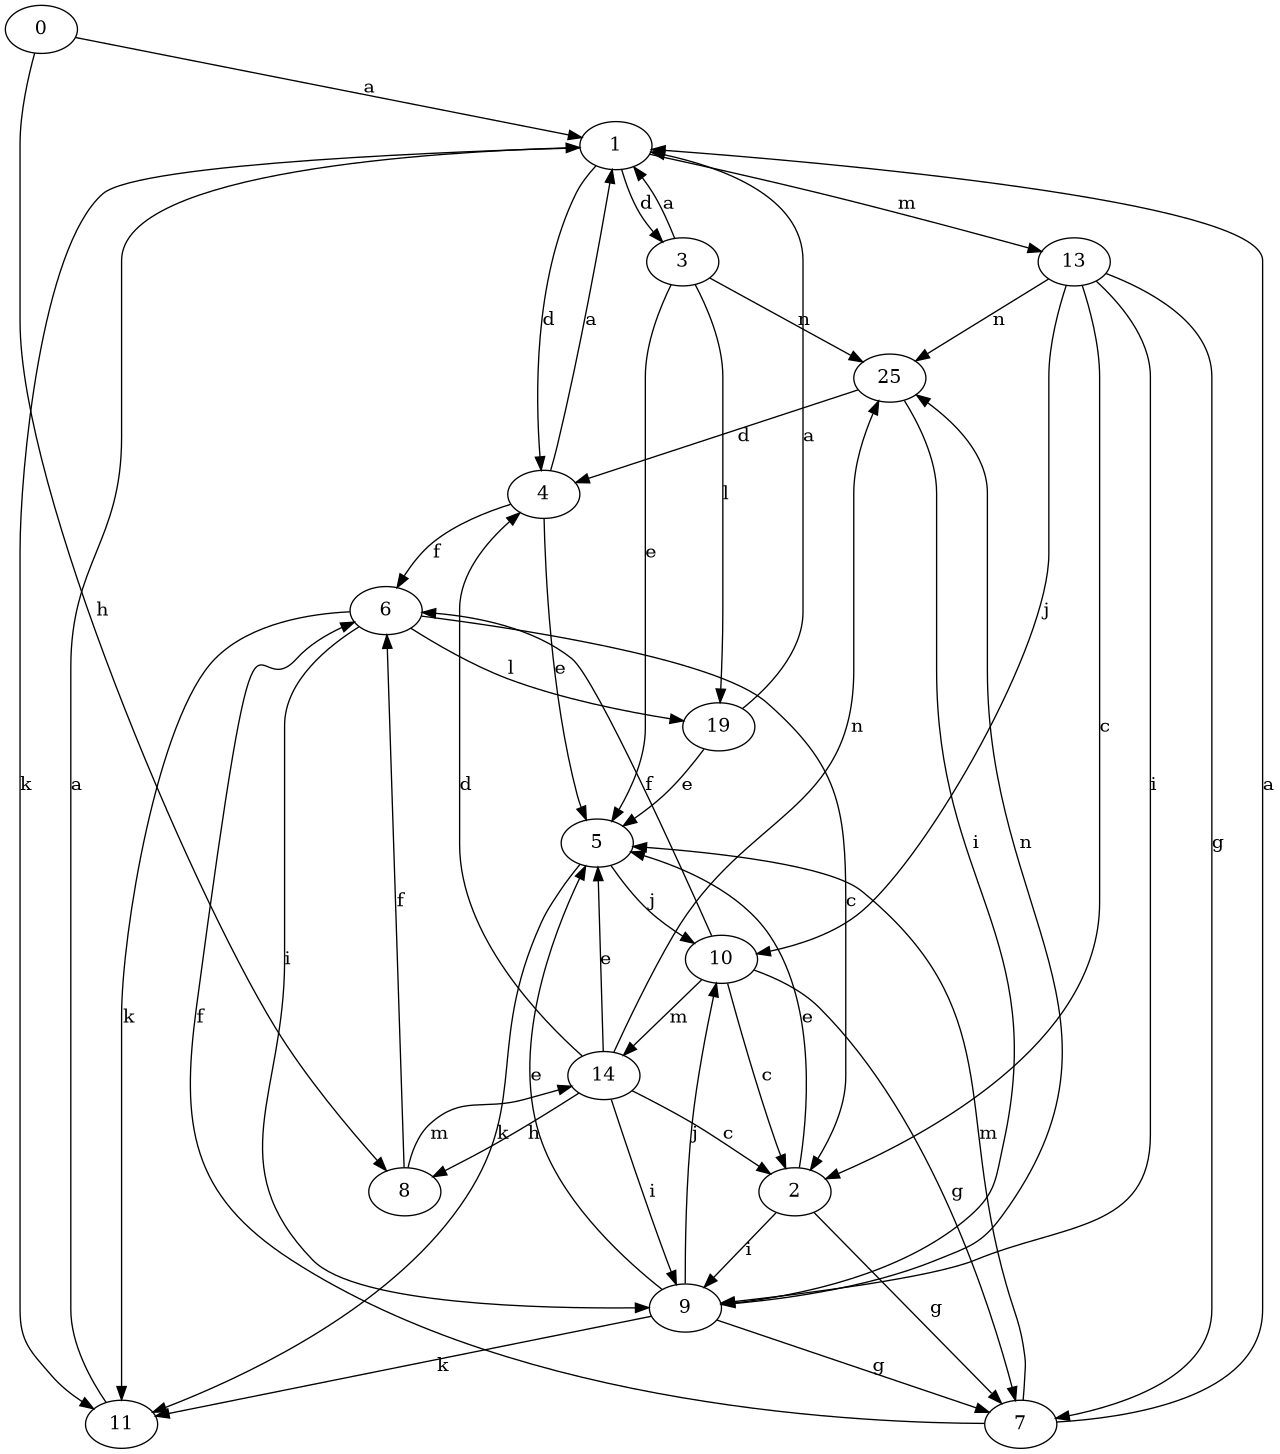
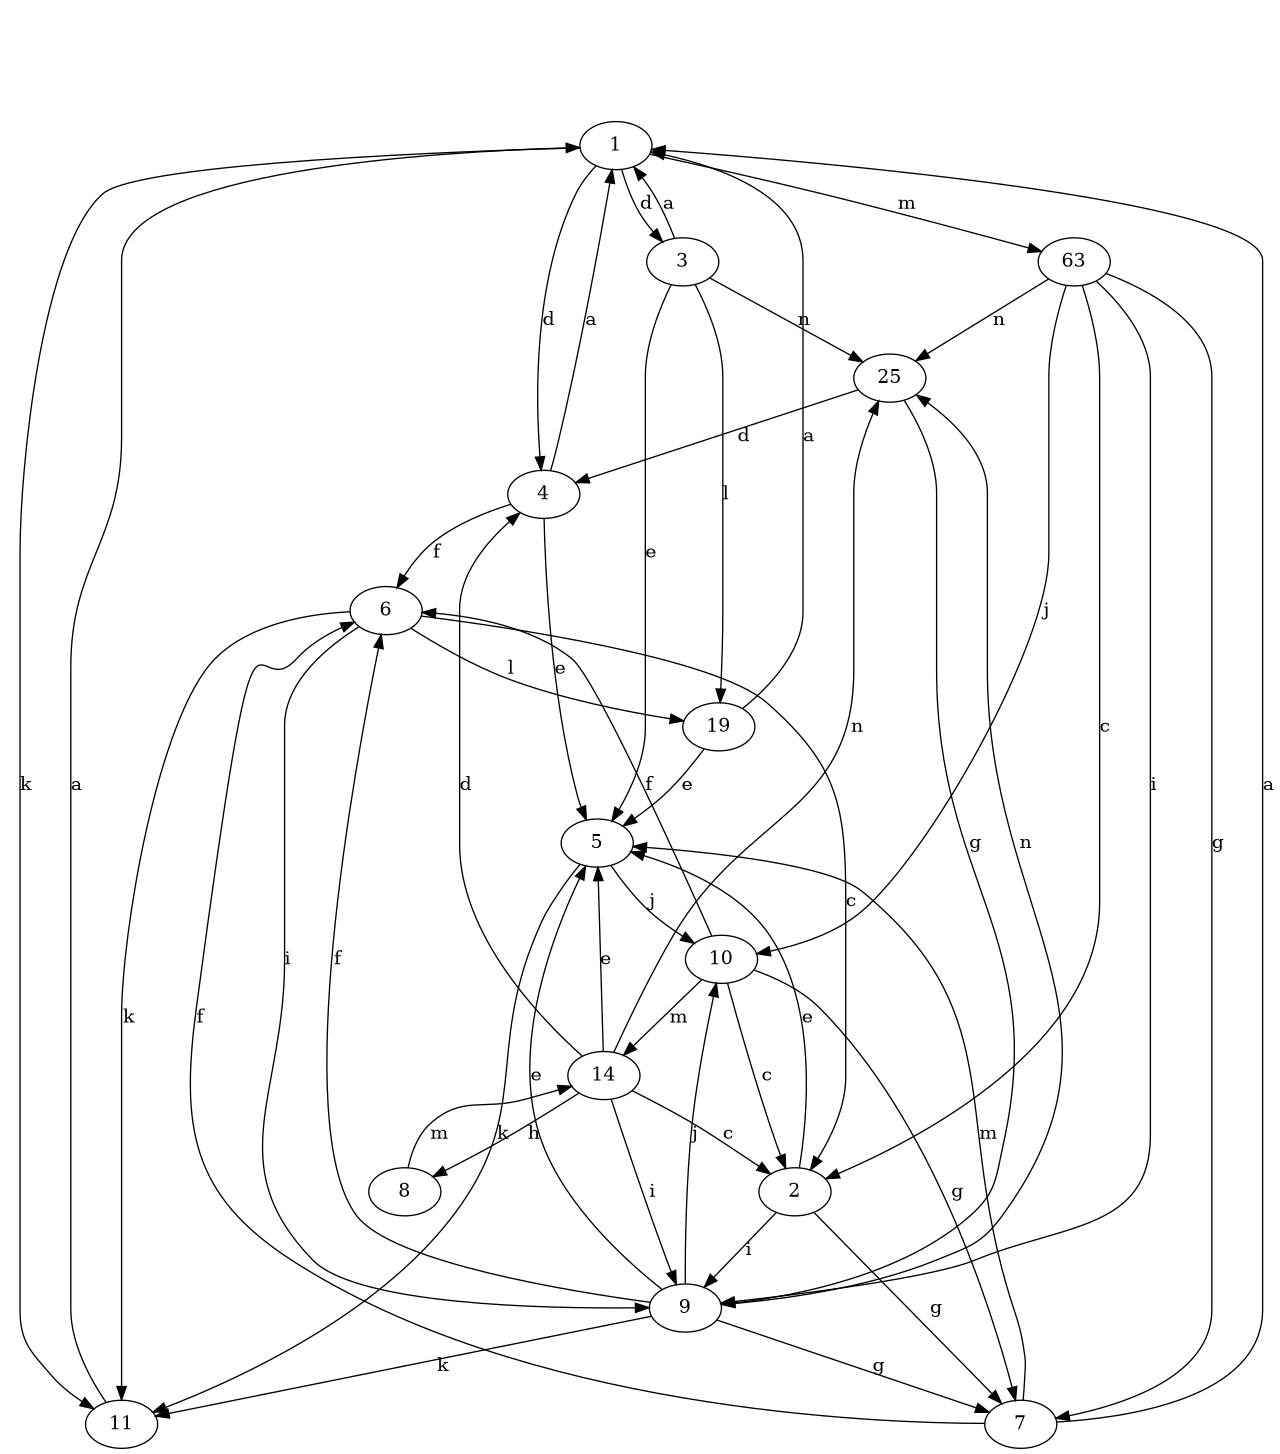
(41, 29) -> none
(1074, 262) -> (1074, 262)
(976, 843) -> (976, 843)
(396, 908) -> (328, 1087)
